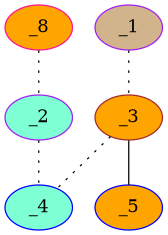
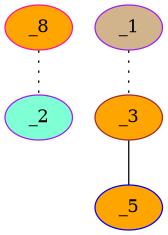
(39, 208) -> none
